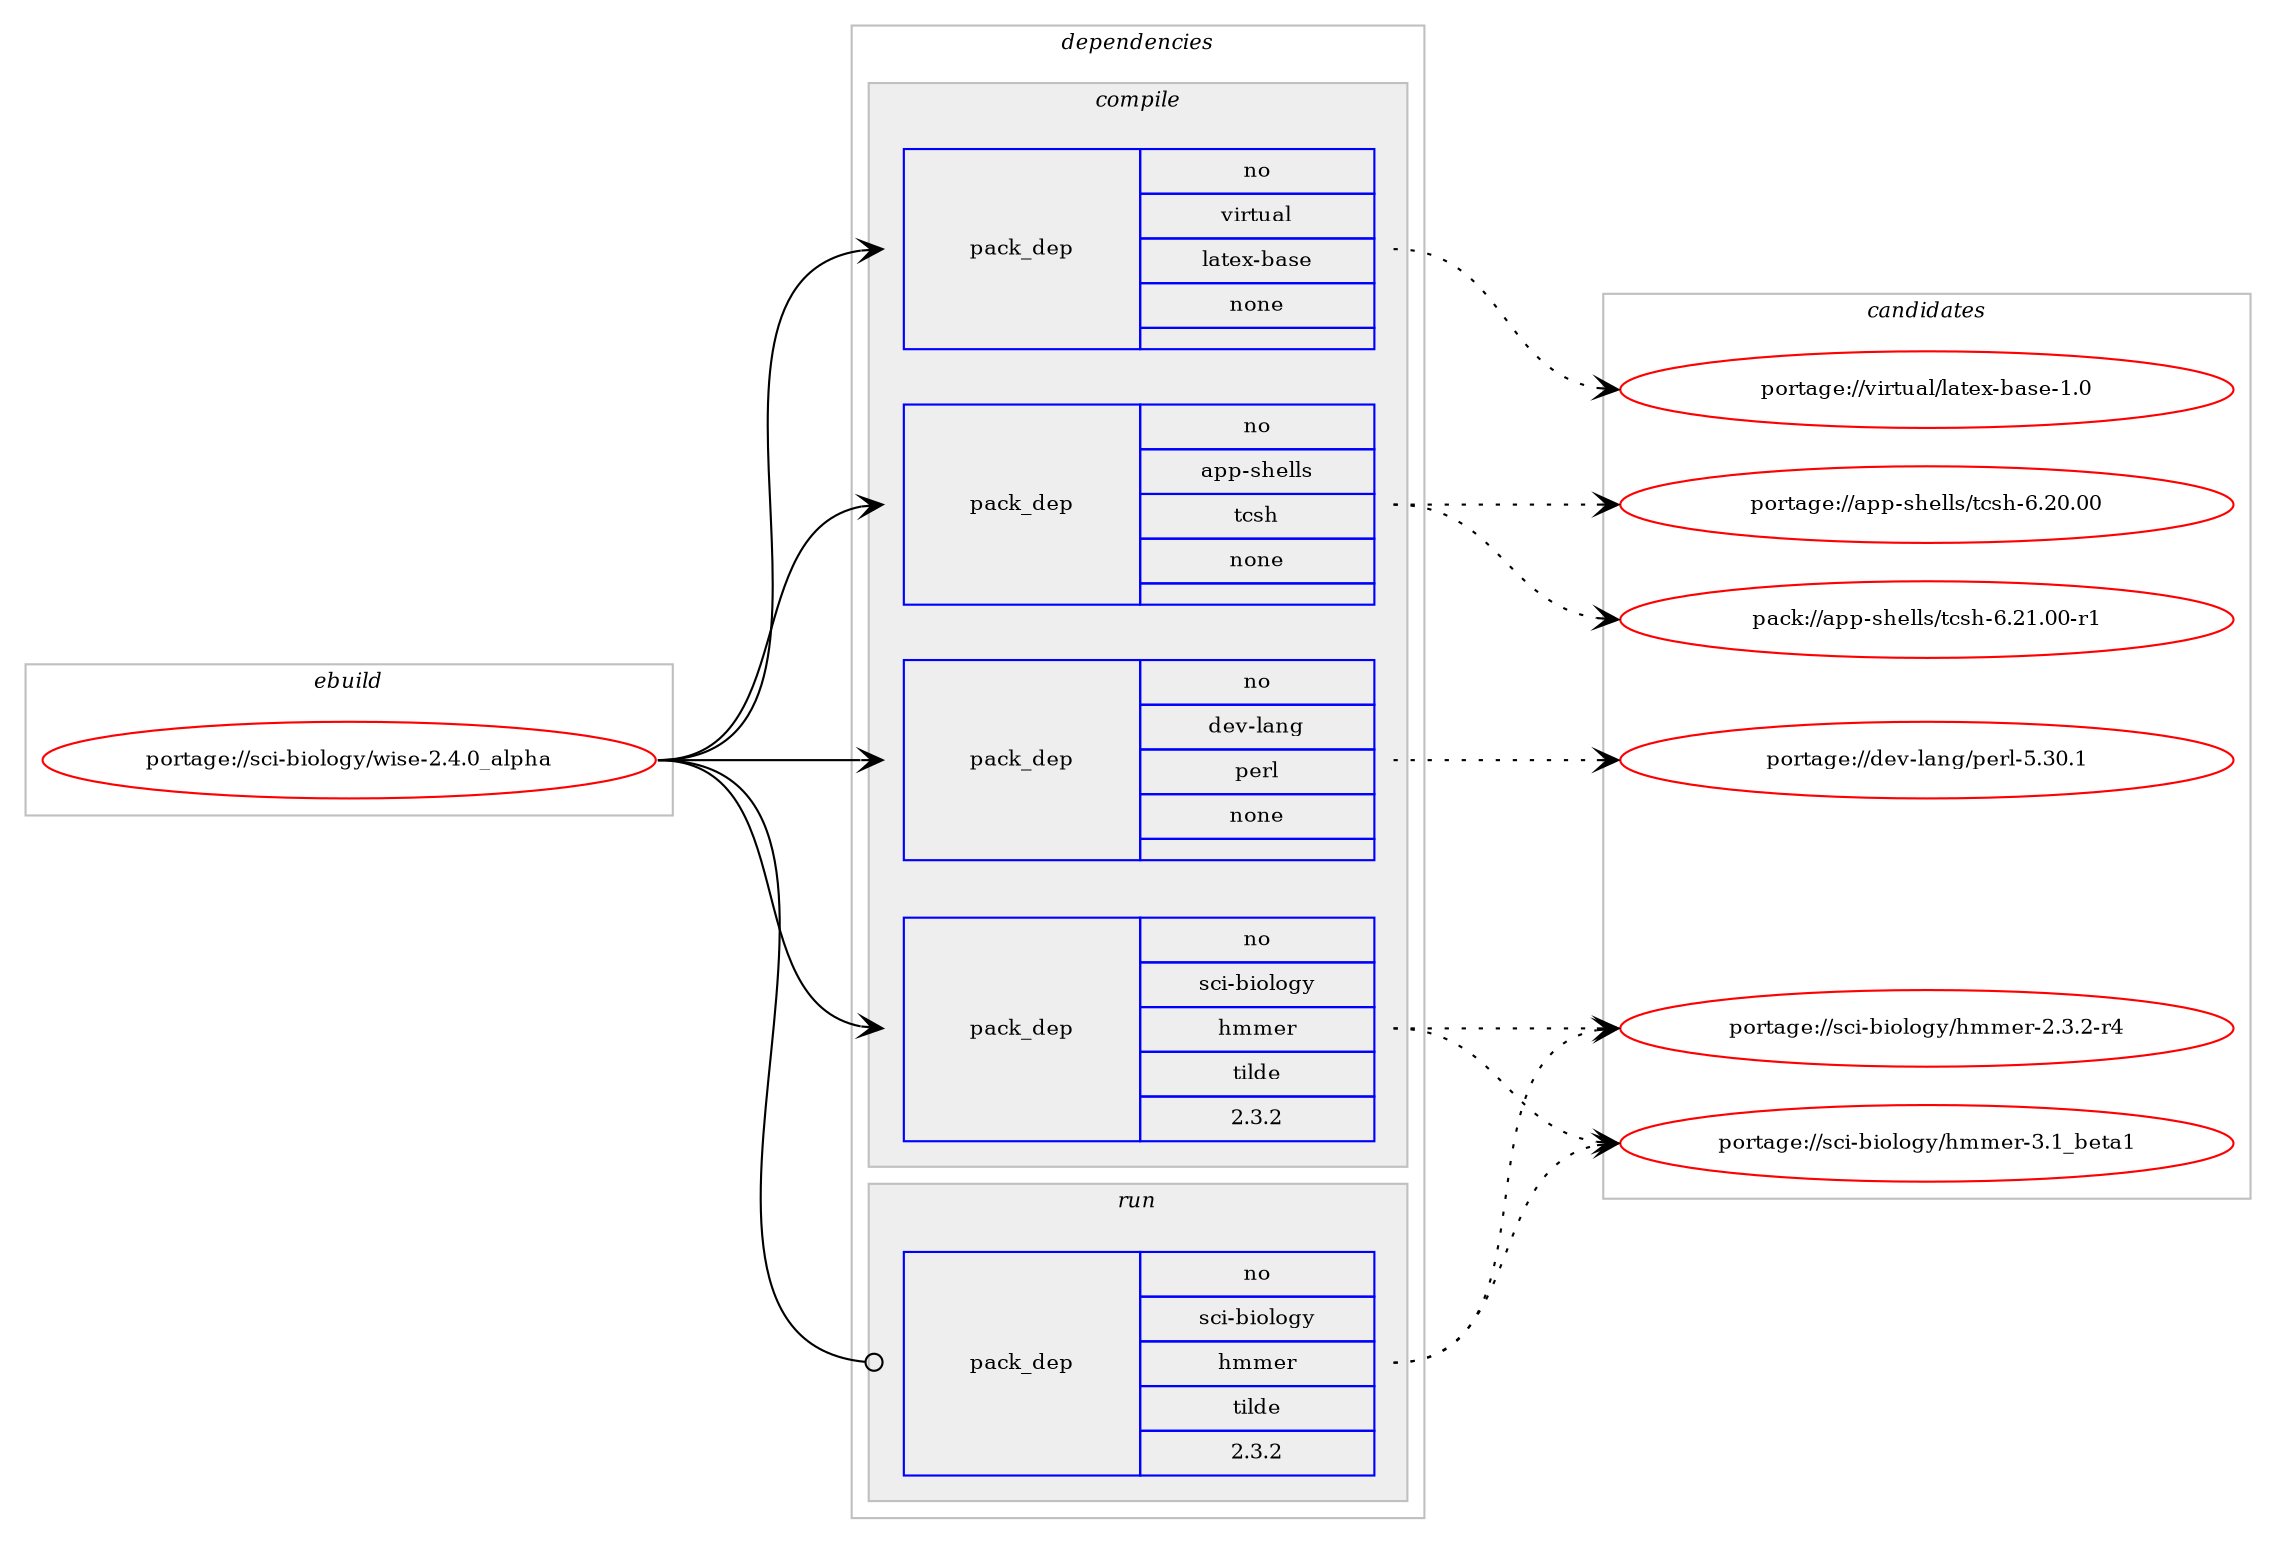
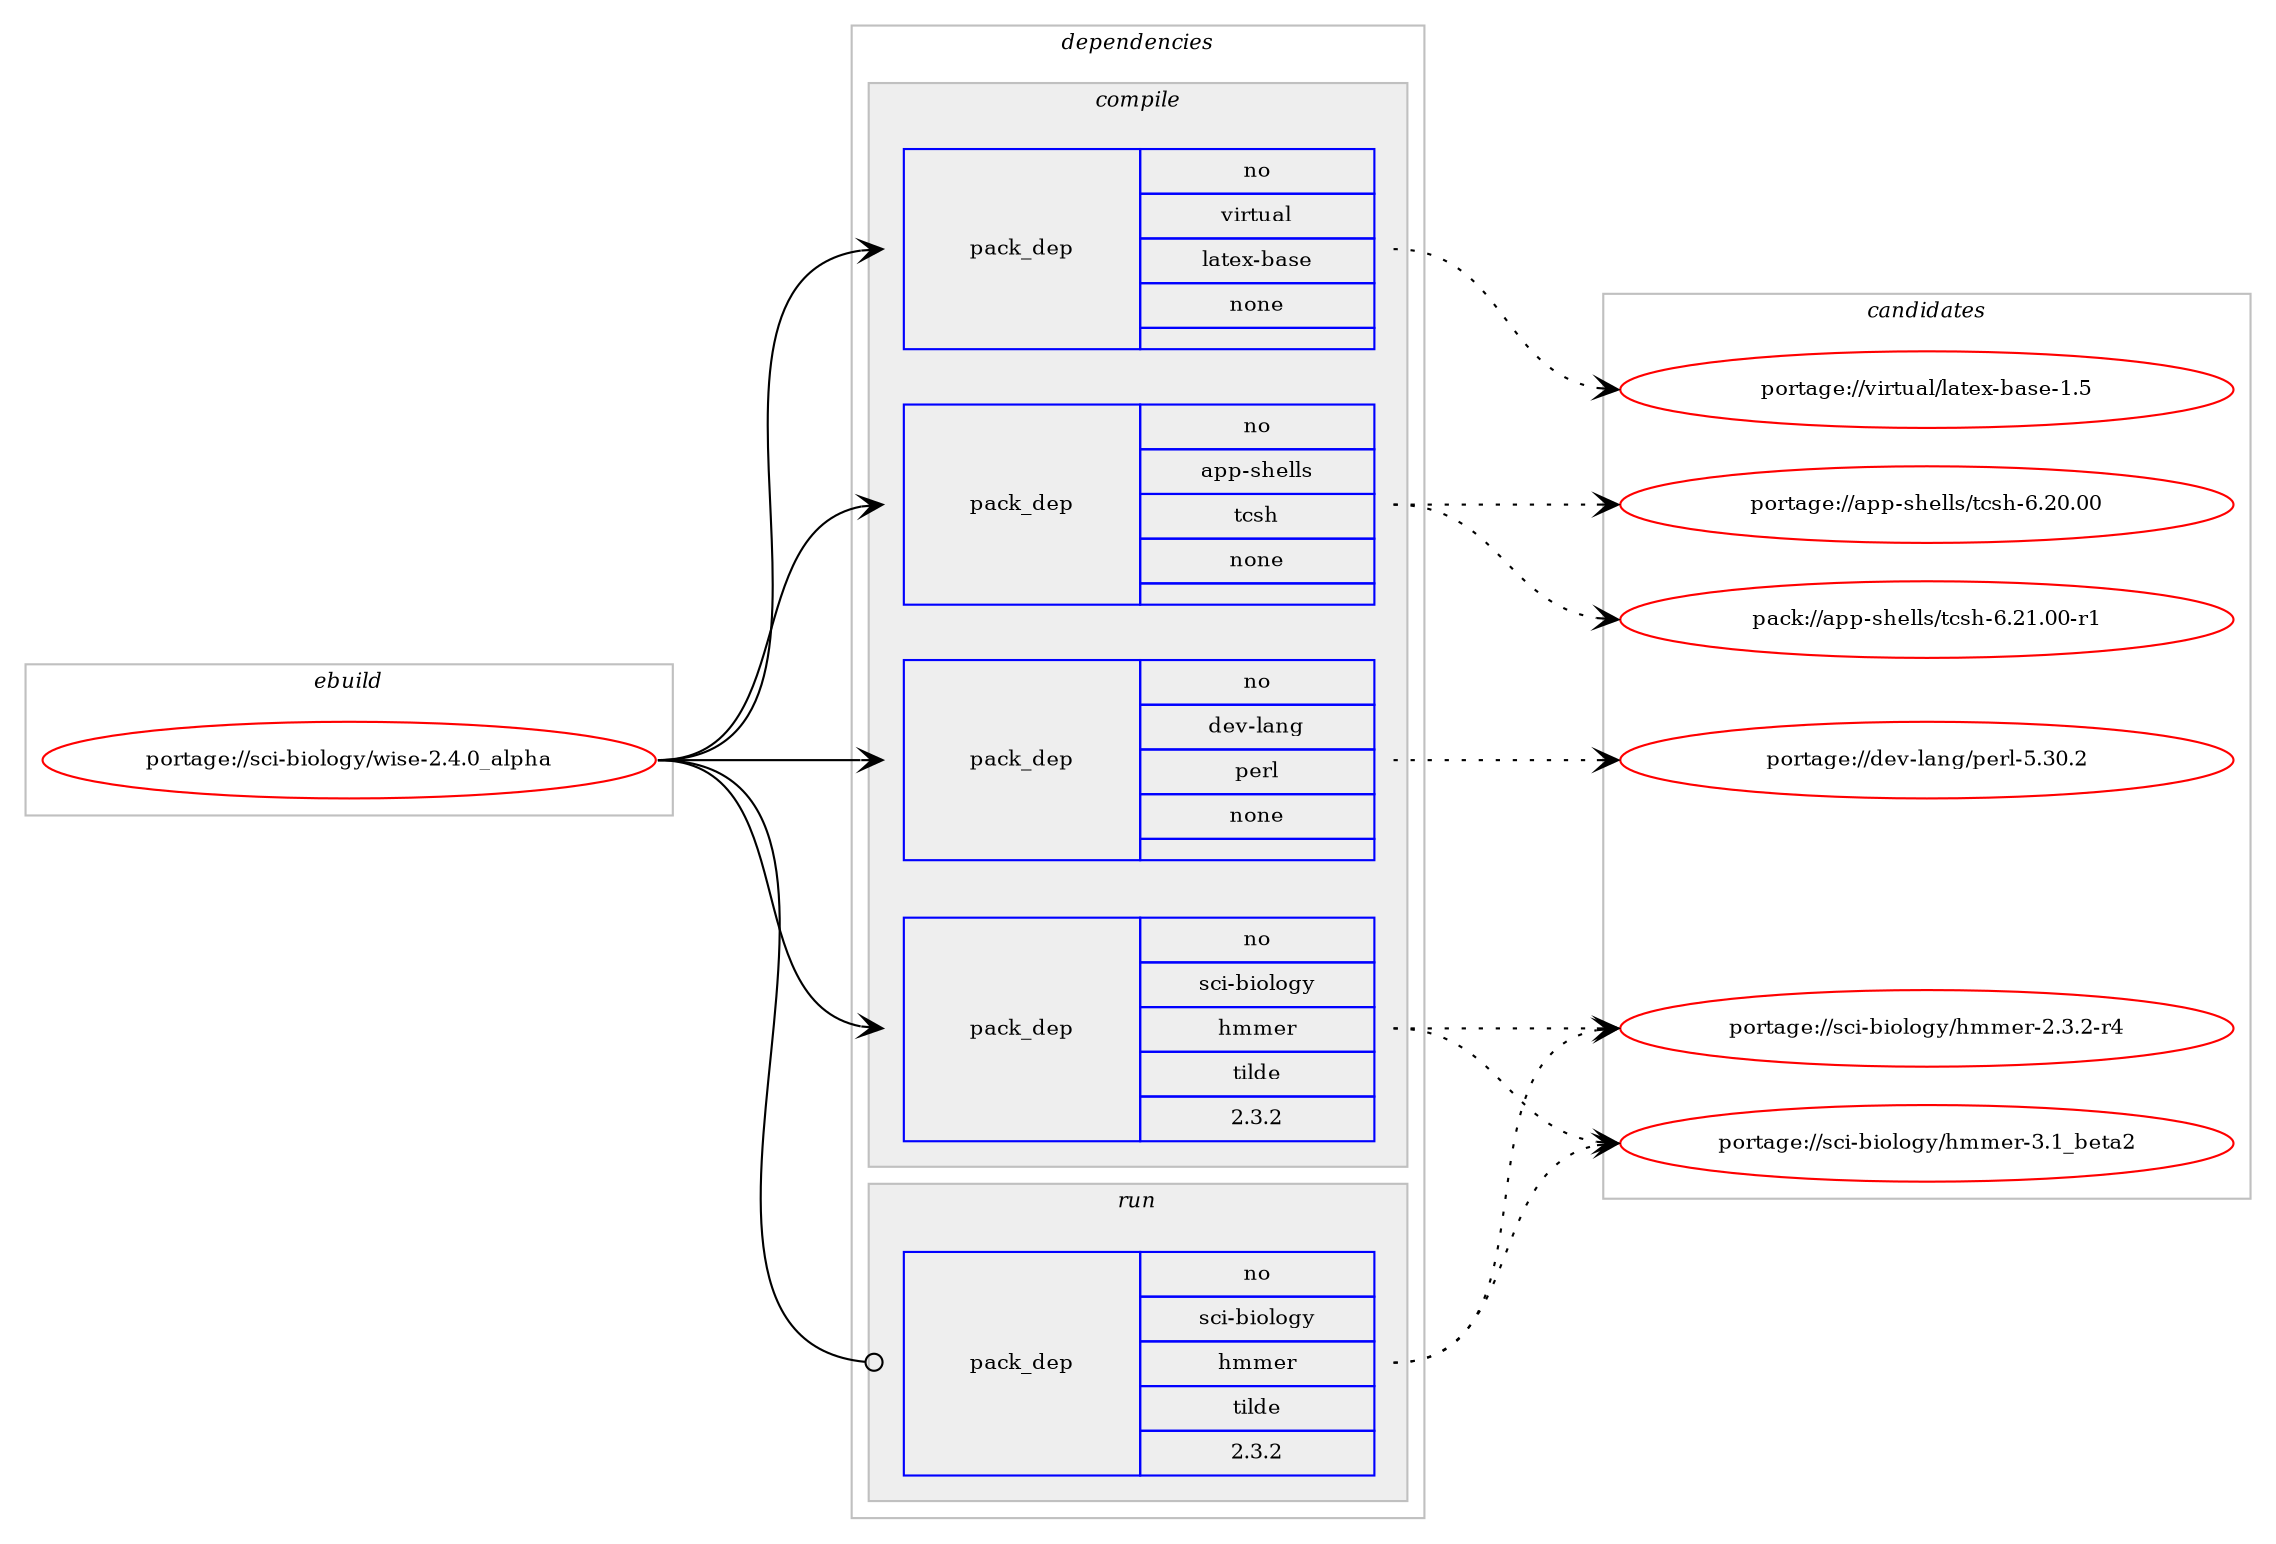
(1927, 390) -> (1927, 390)
(1927, 760) -> (1927, 760)
(1927, 1143) -> (1927, 1143)
